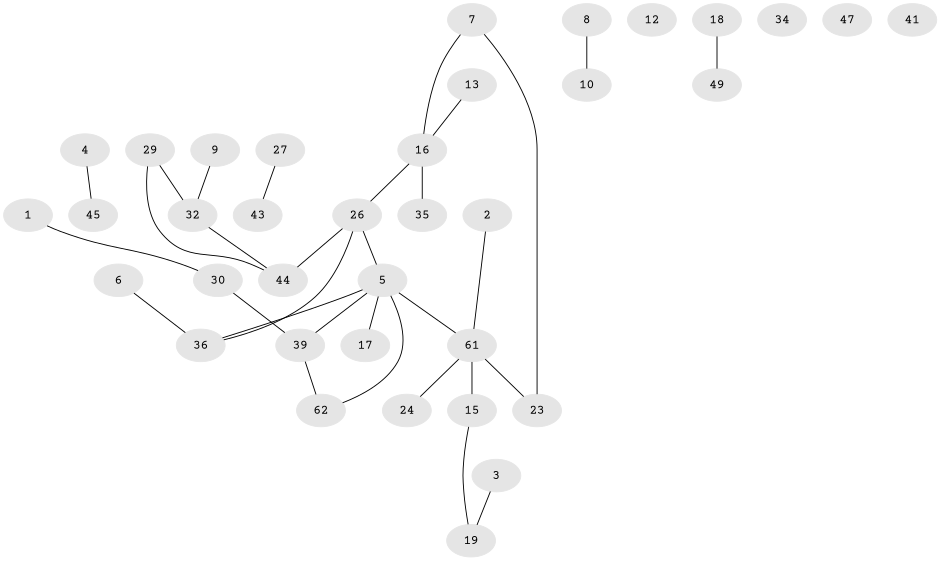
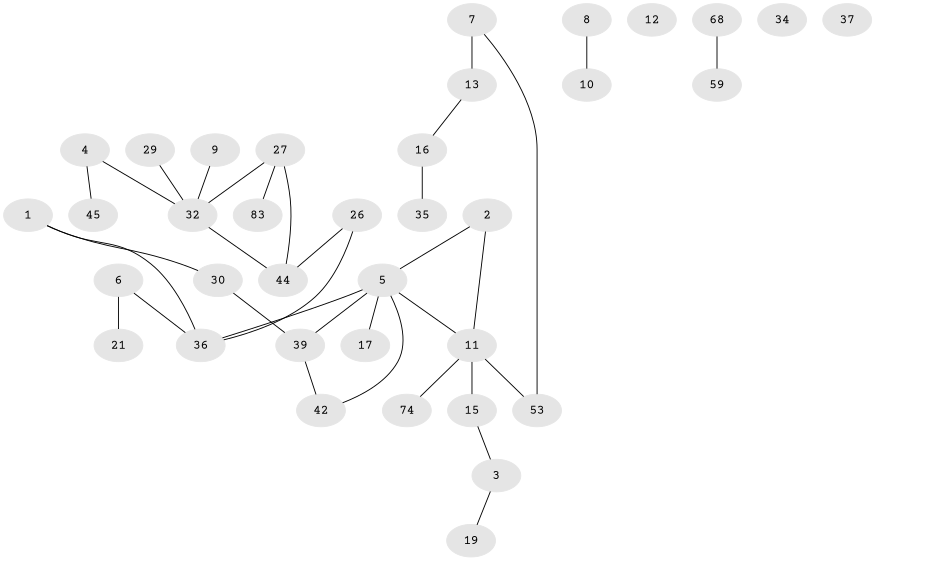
(717, 20) -> (717, 20)
(847, 20) -> (847, 20)
(912, 20) -> none
(435, 81) -> (472, 53)
(717, 85) -> (717, 85)
none -> (139, 183)
none -> (236, 183)
(390, 183) -> none
(258, 215) -> (258, 215)
(177, 246) -> (291, 215)
(370, 248) -> (435, 248)
none -> (146, 260)
none -> (118, 345)
(472, 345) -> (472, 345)
(321, 410) -> (321, 410)
(407, 410) -> (407, 410)
(537, 410) -> (537, 410)
(463, 476) -> (484, 443)
